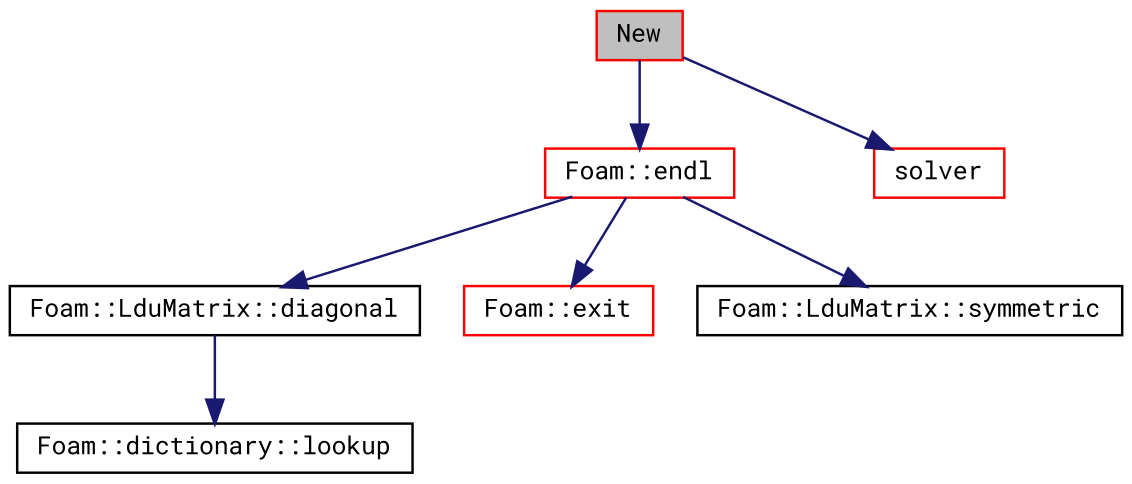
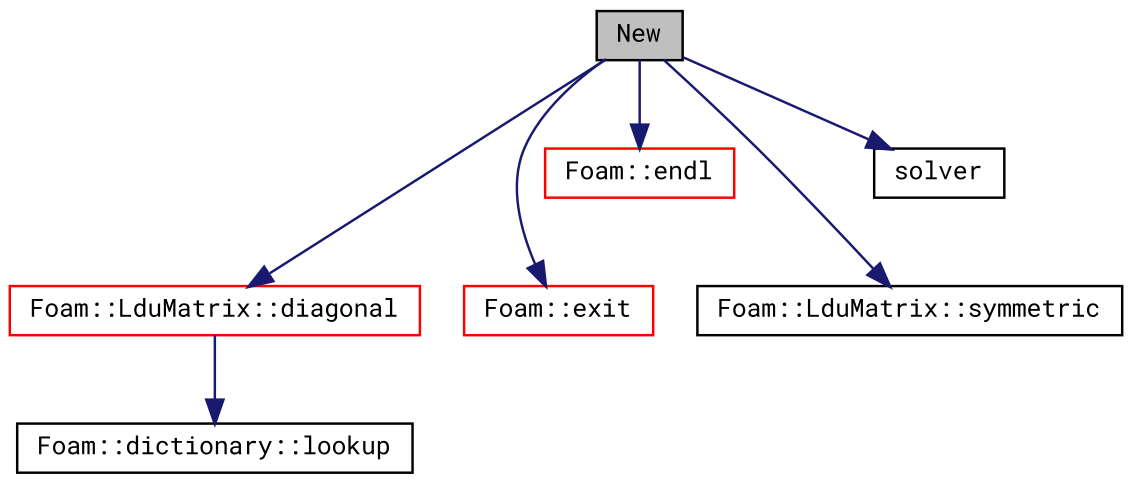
(640, 36) -> (640, 36)
(939, 173) -> (939, 173)
(606, 231) -> (525, 148)
(764, 236) -> (771, 162)
(439, 238) -> (438, 166)
(215, 311) -> (215, 311)
